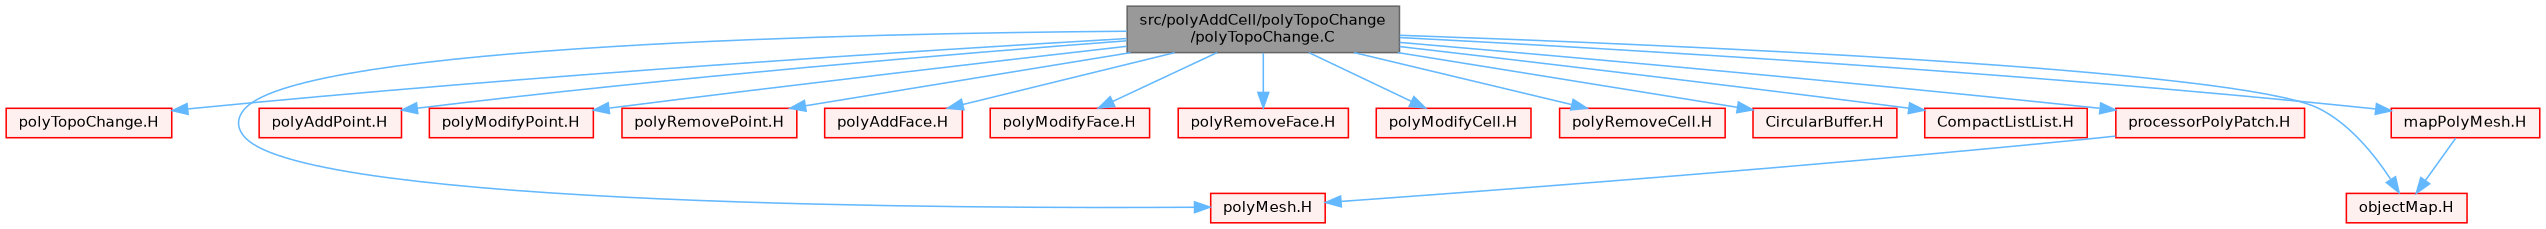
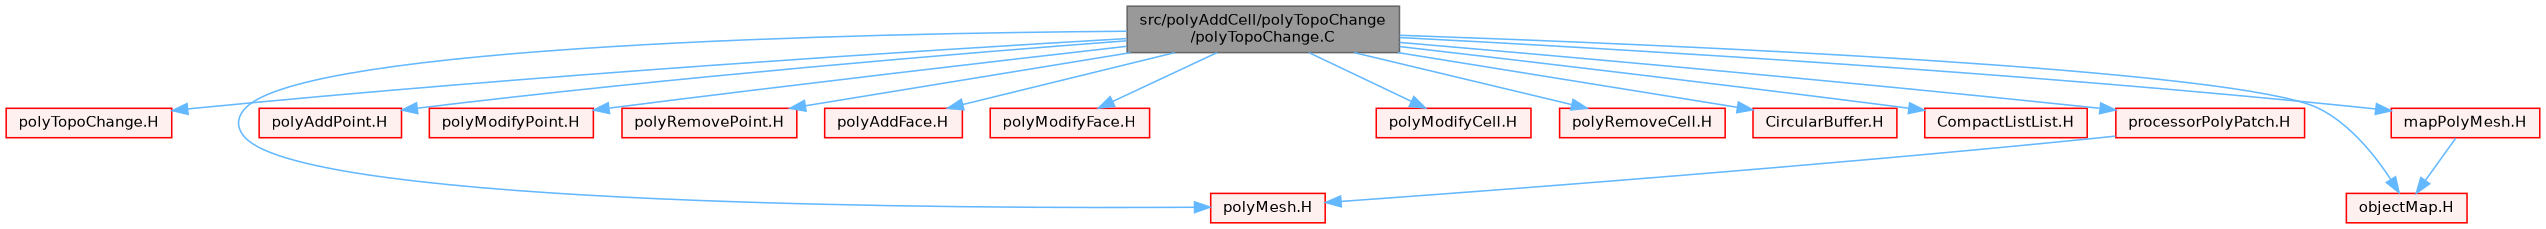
(1263, 123) -> none
